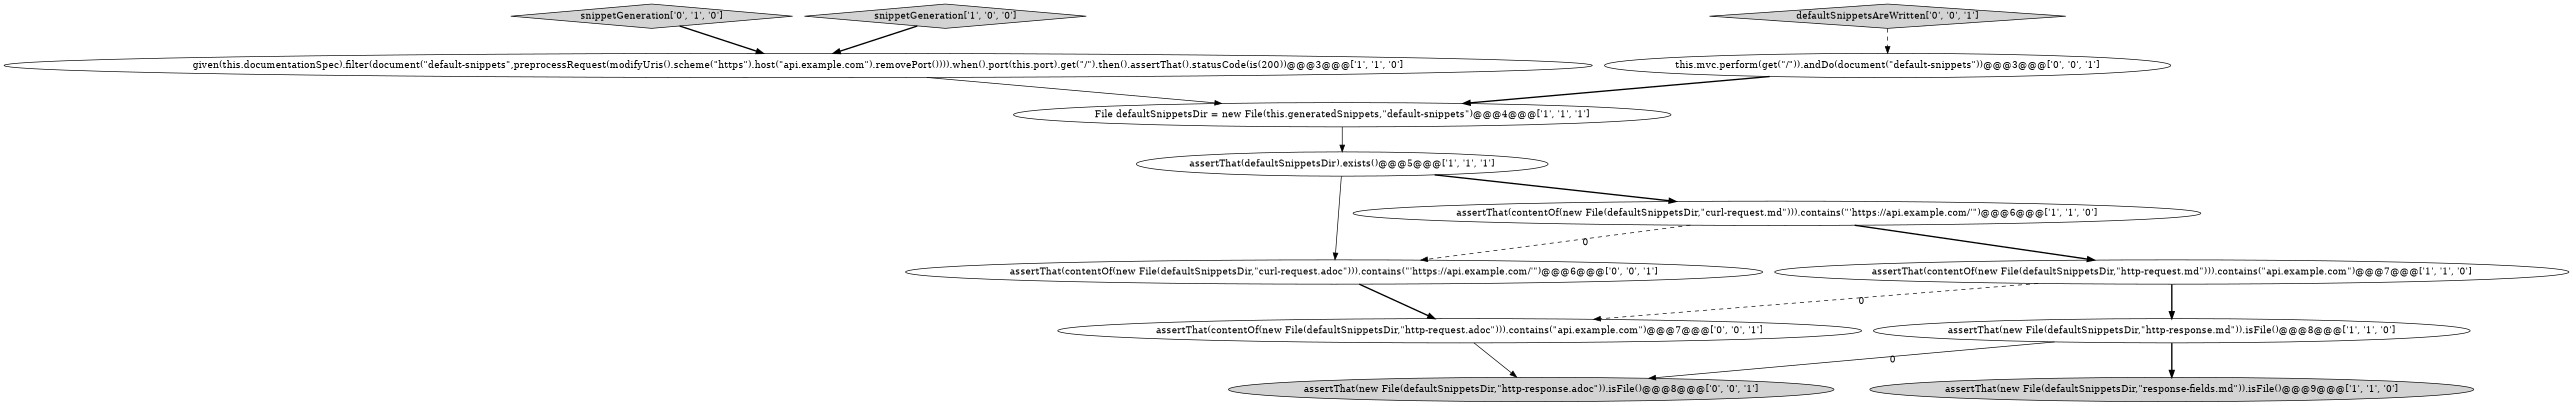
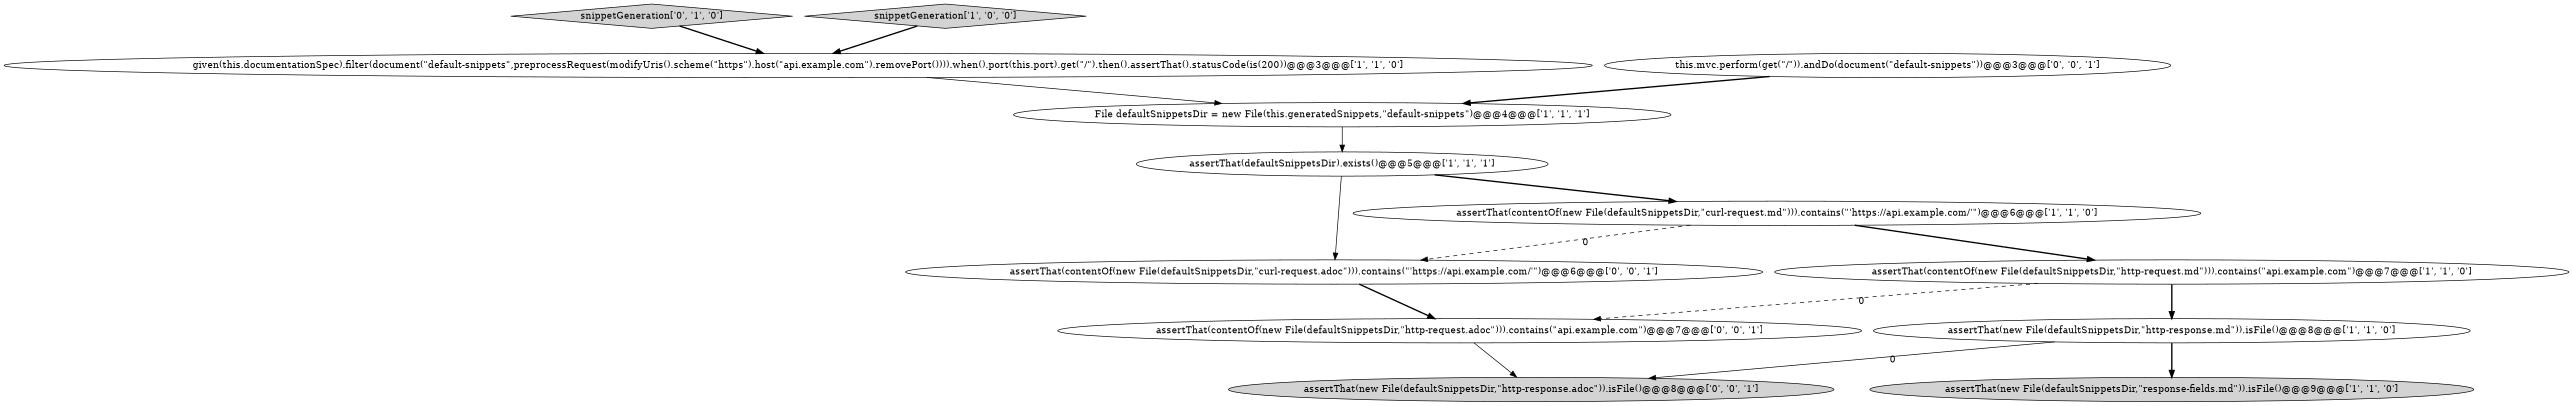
(1888, 16) -> none
